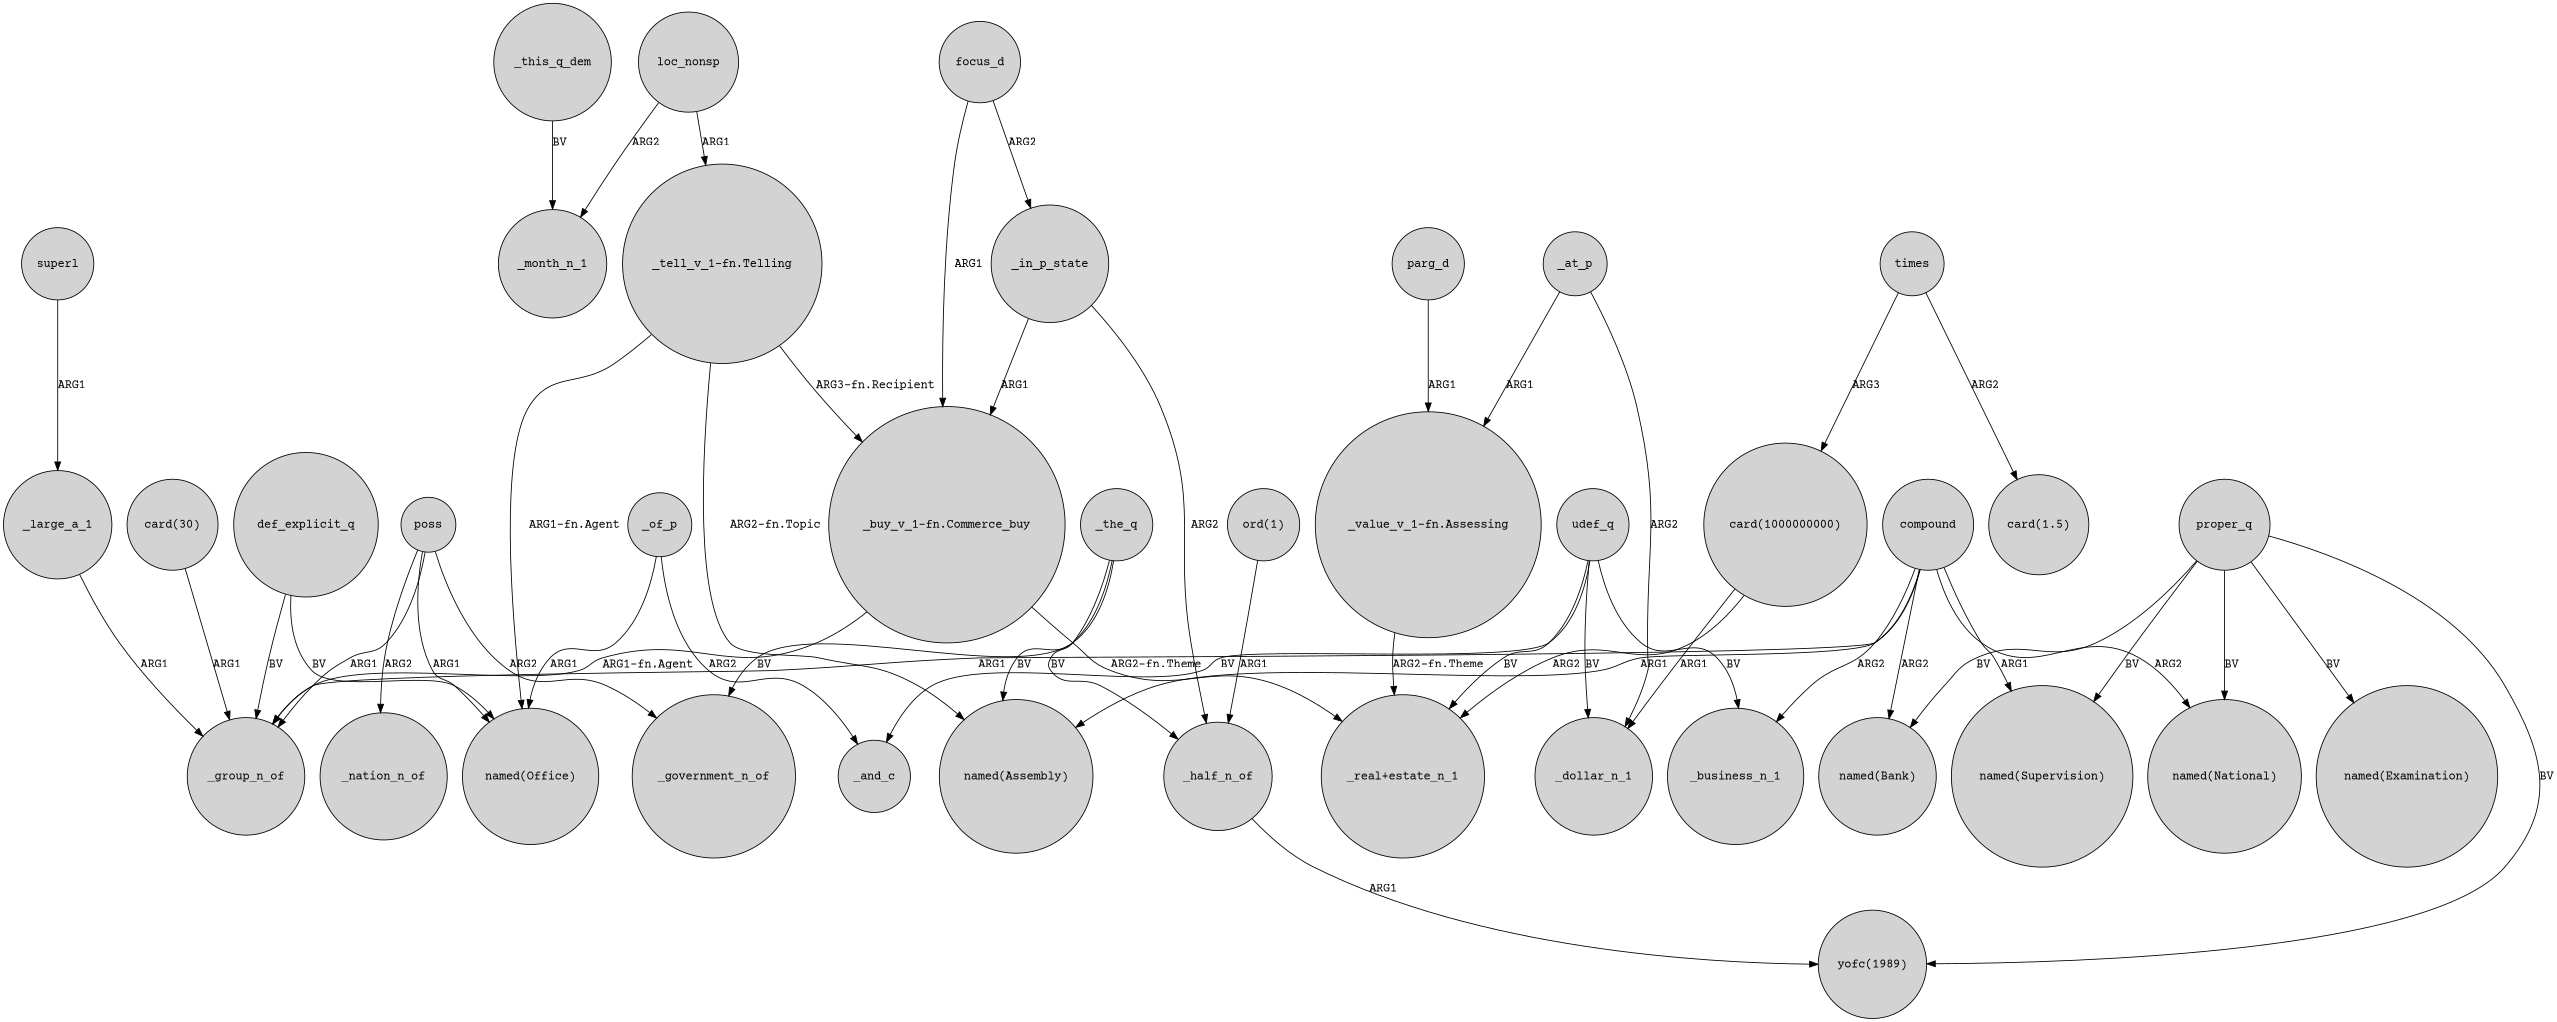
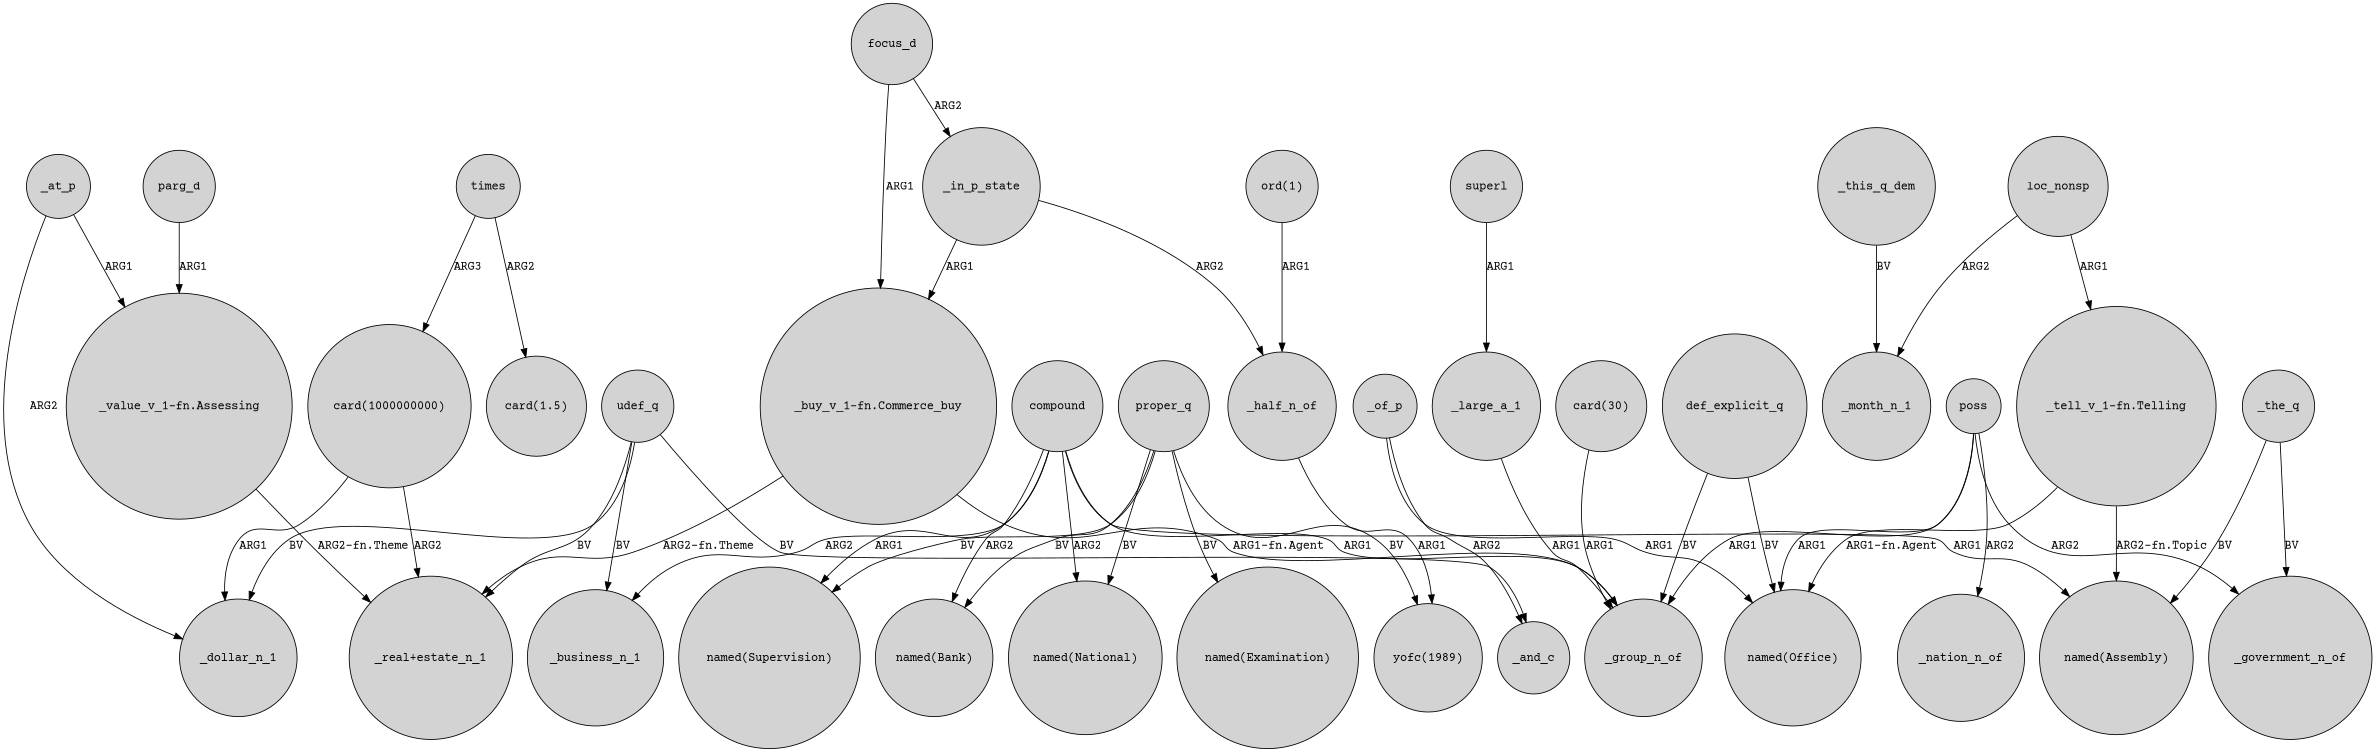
(816, 392) -> none
(1049, 668) -> none
